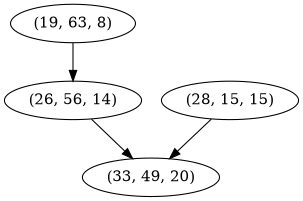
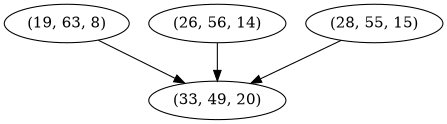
(73, 57) -> (137, 59)
(230, 100) -> (374, 23)
